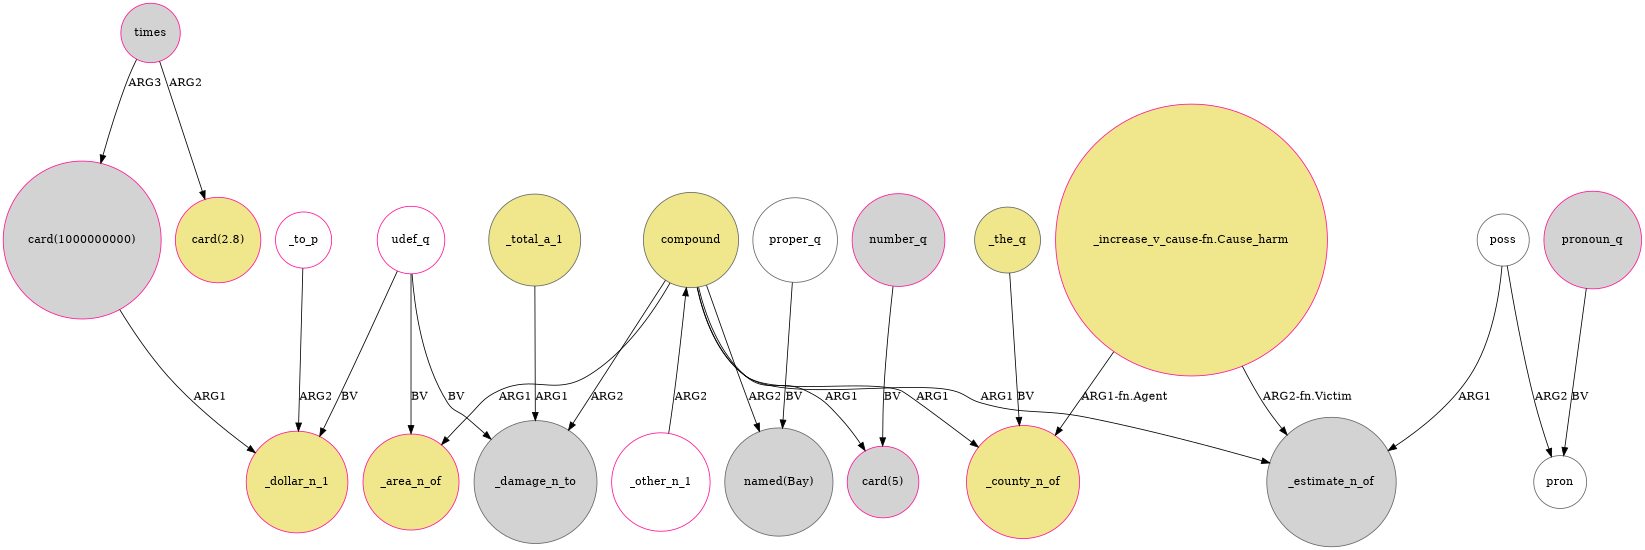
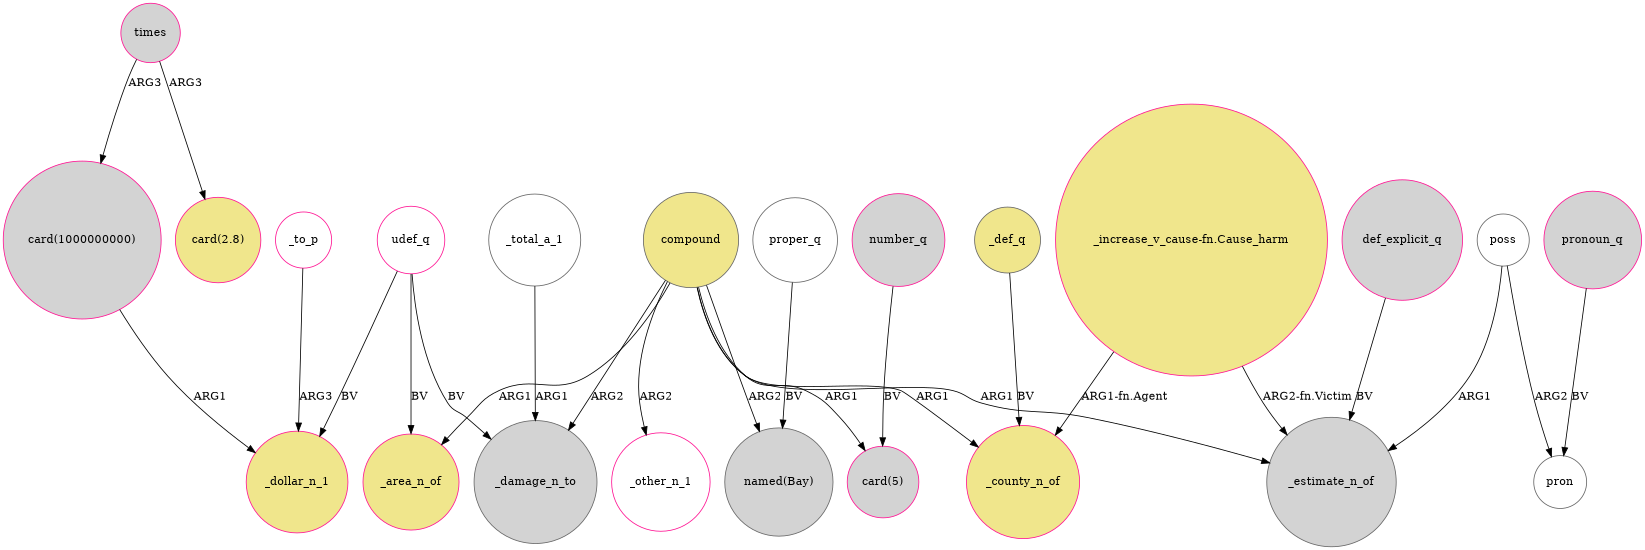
(186, 83) -> (186, 83)
(535, 240) -> (535, 240)
(1008, 240) -> (1008, 240)
none -> (1402, 240)
(678, 365) -> (642, 352)
(316, 397) -> (316, 397)
